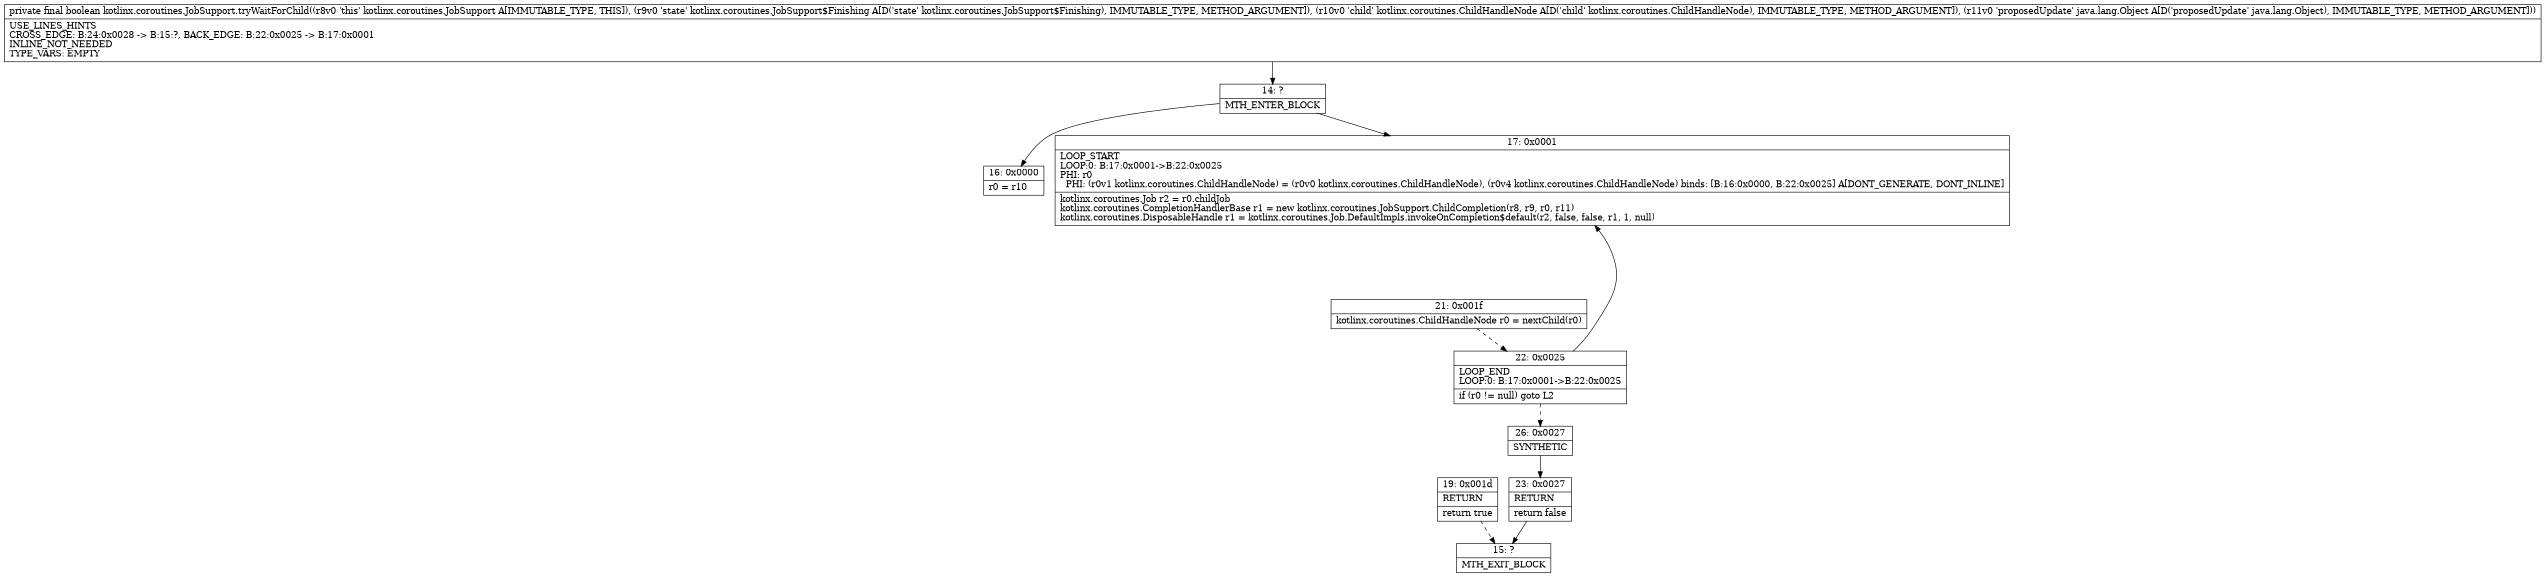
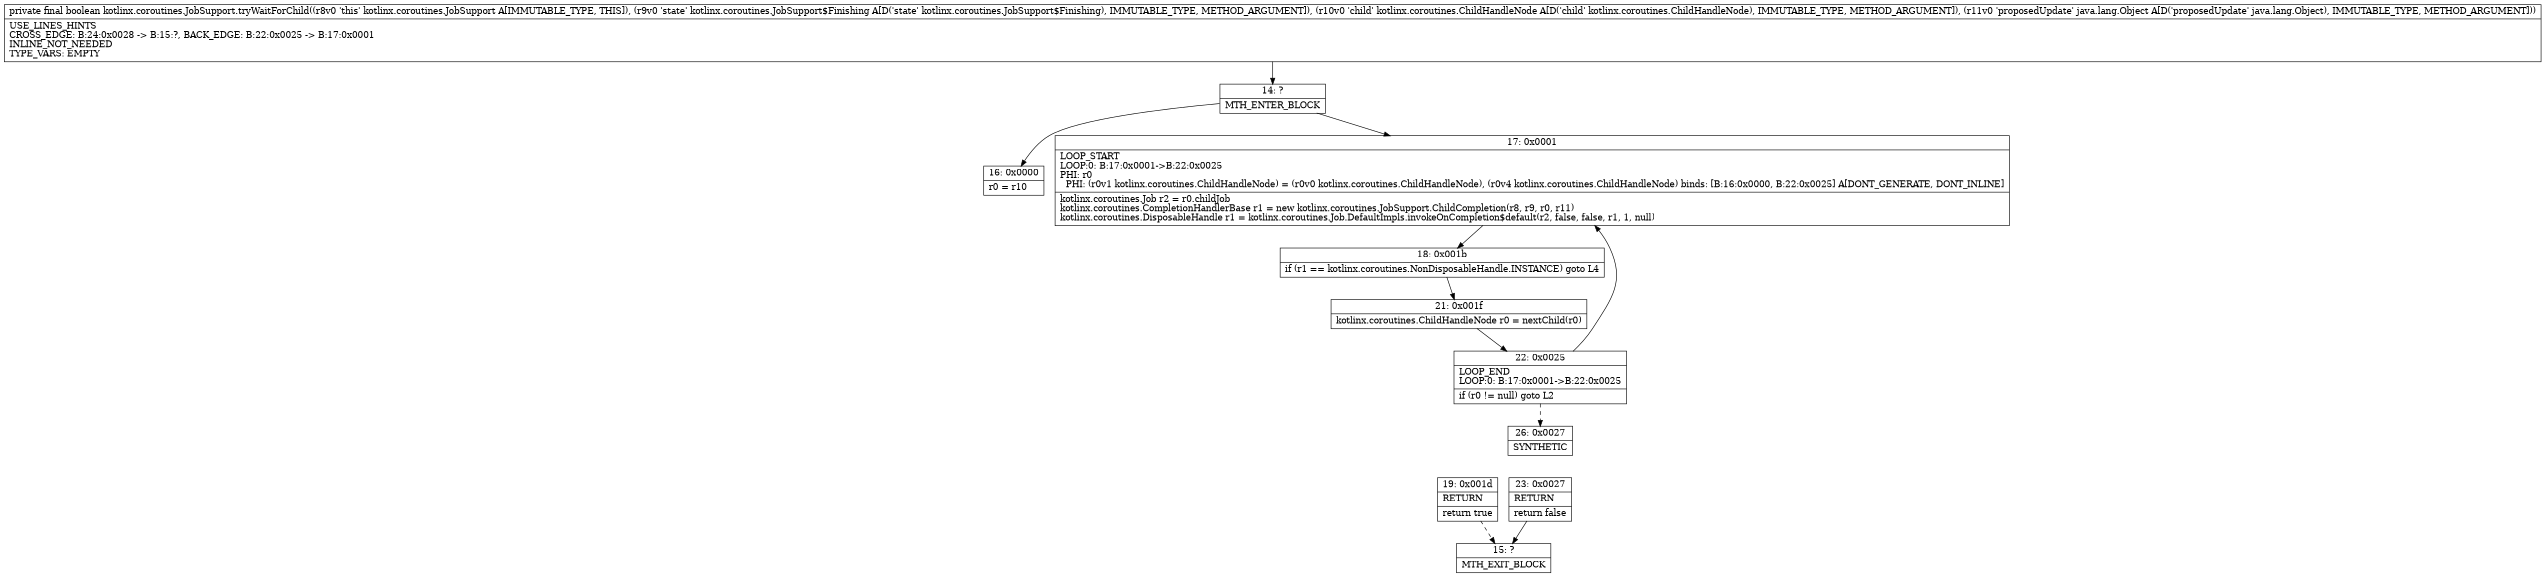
none -> (1442, 263)
(1489, 338) -> (1489, 338)
(1540, 463) -> none
